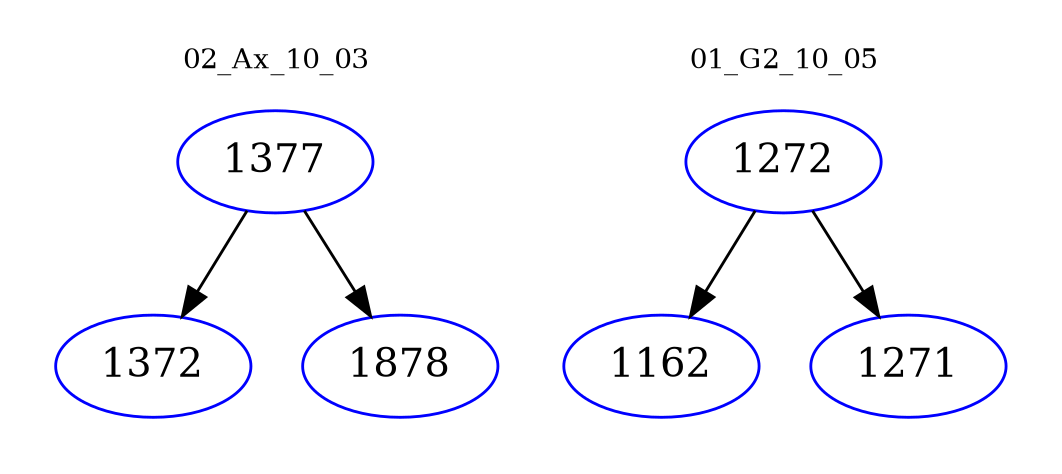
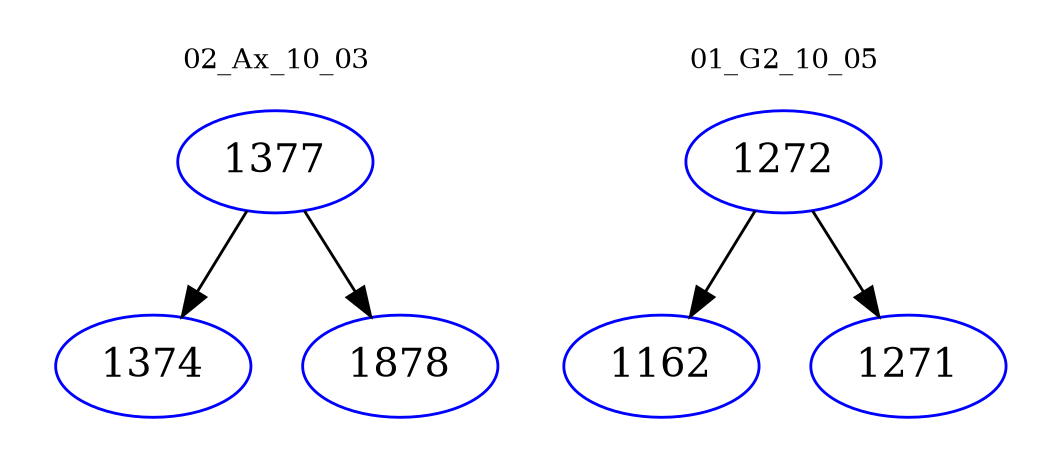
(153, 366) -> (153, 366)
